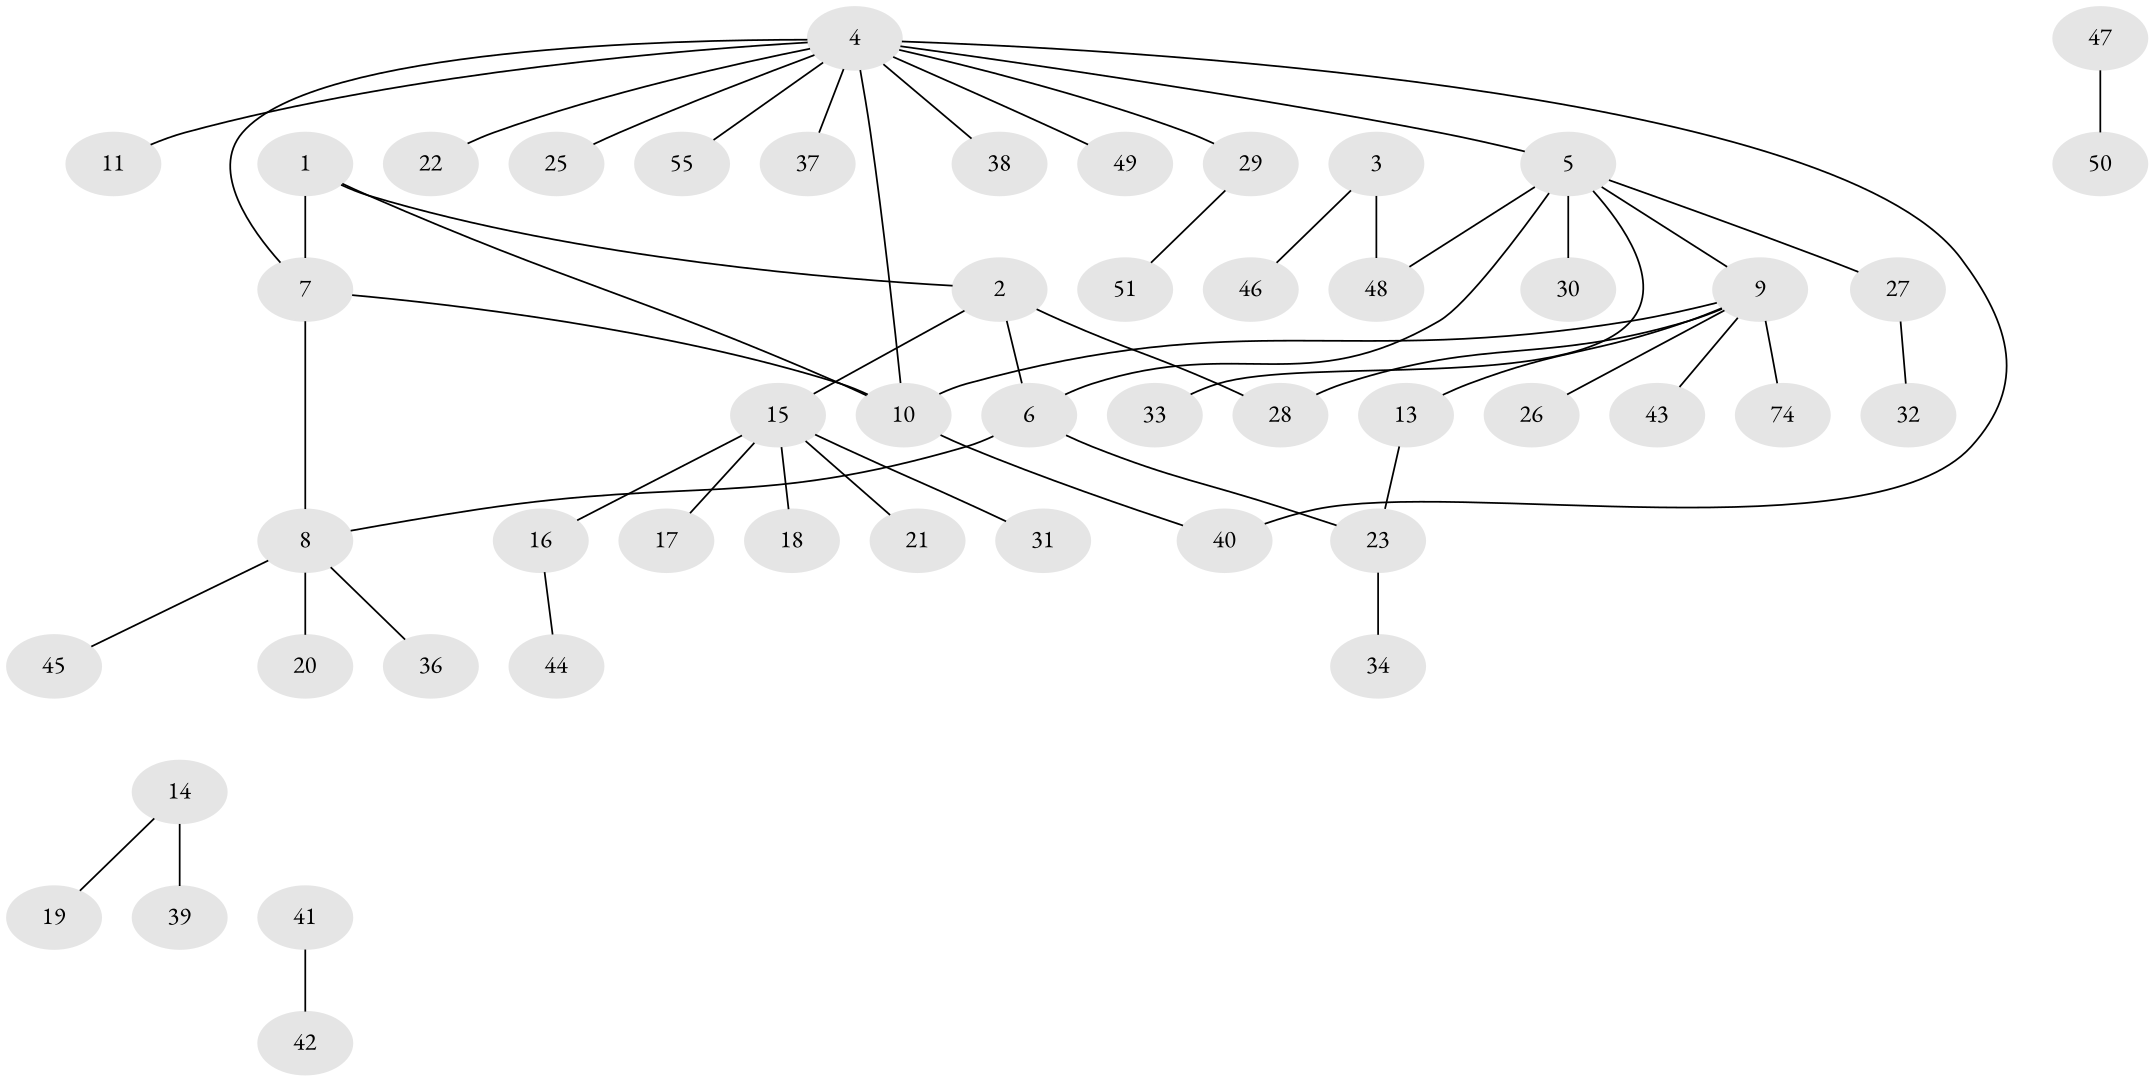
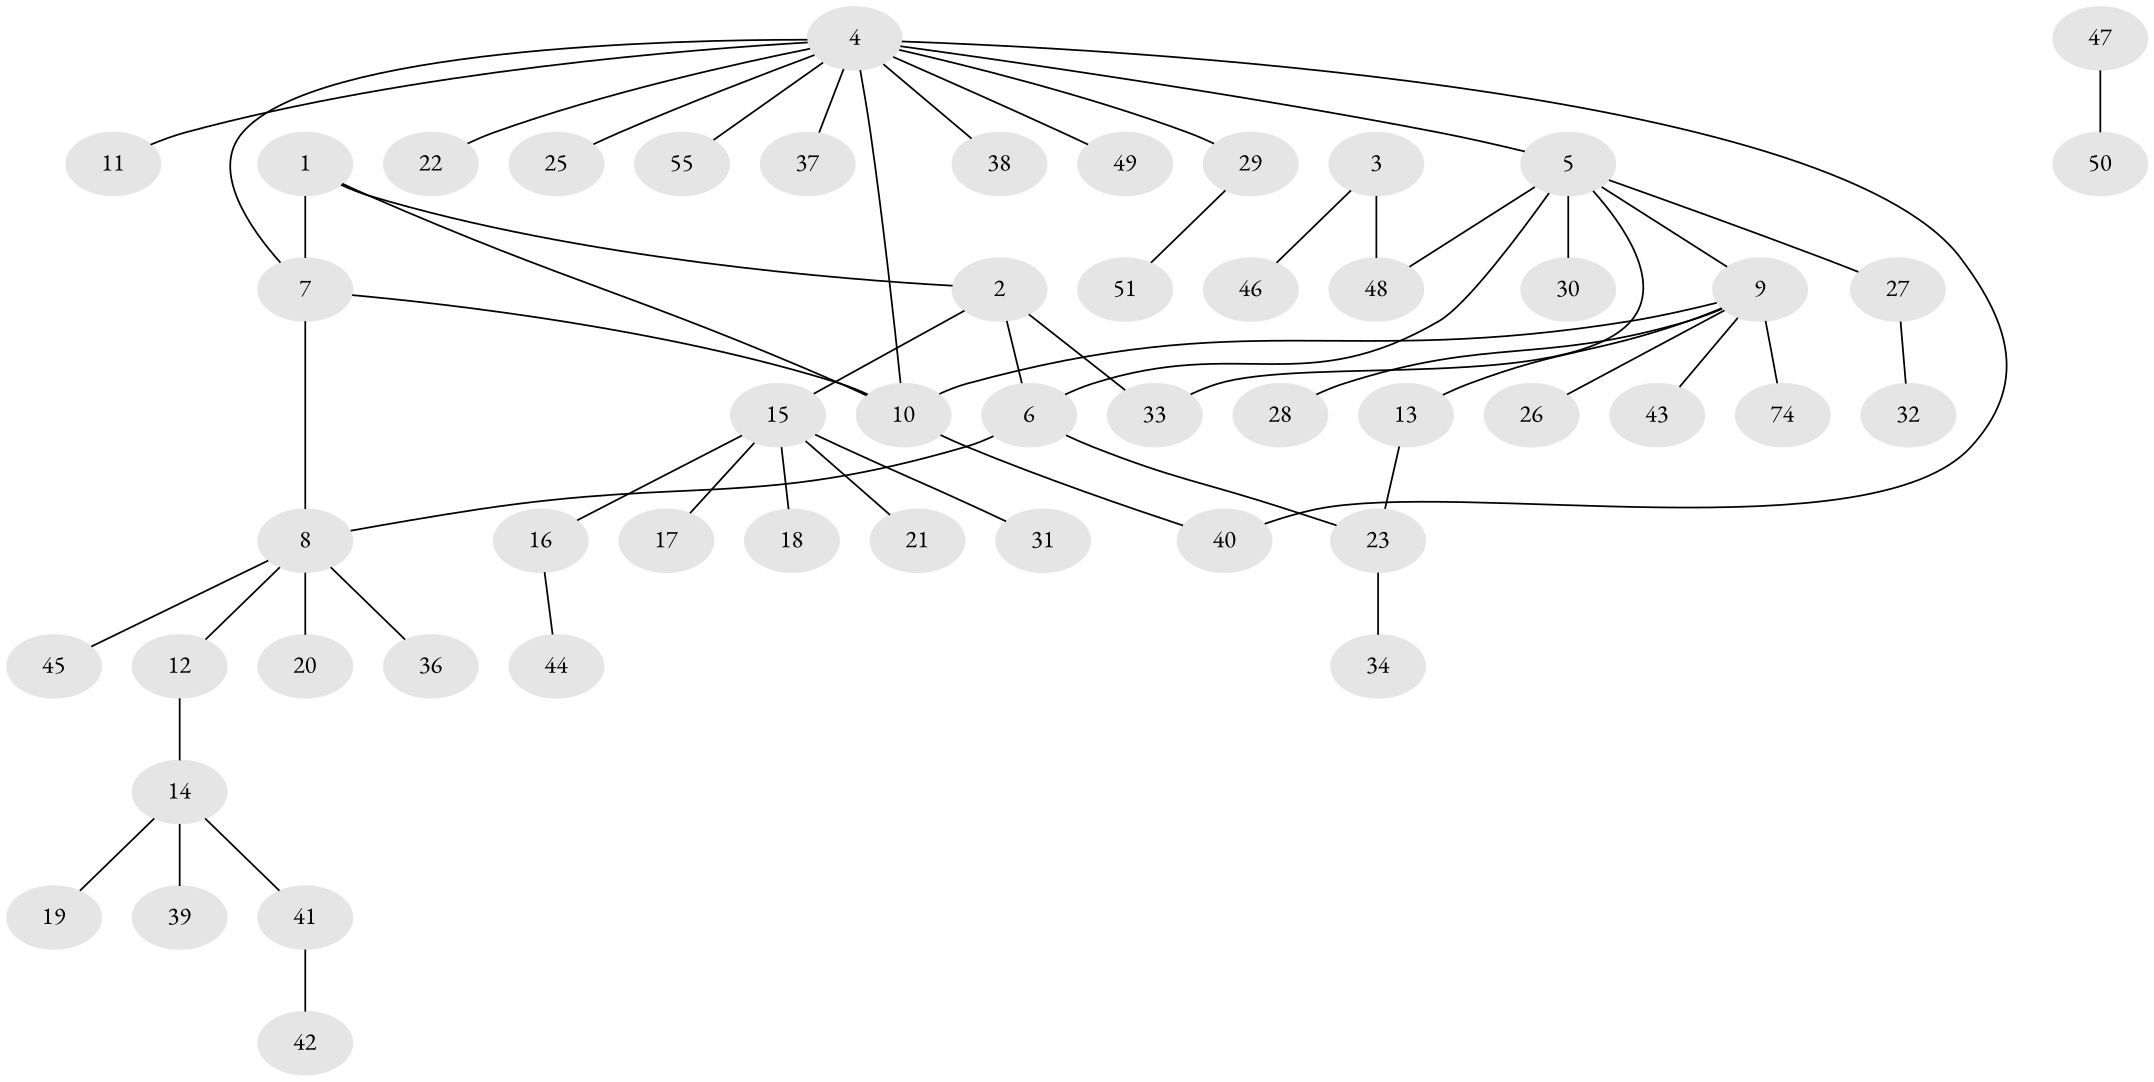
(1156, 358) -> (1072, 348)
none -> (180, 666)
none -> (242, 855)
